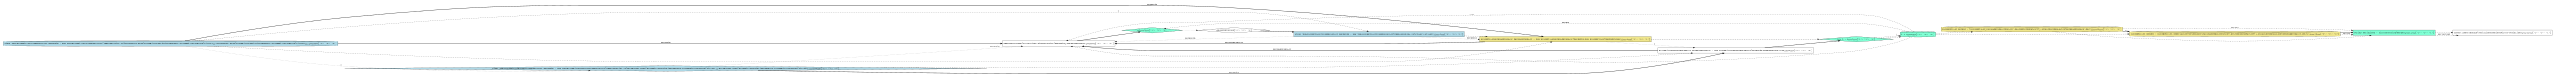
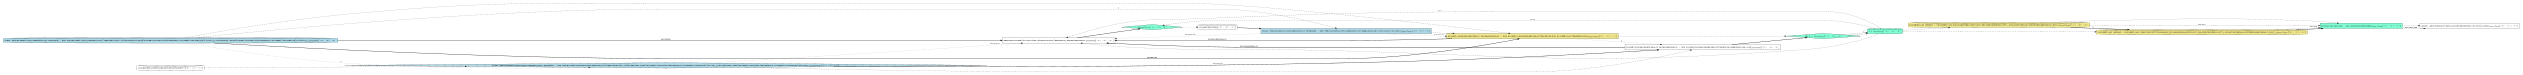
(1565, 22) -> (1532, 19)
(1234, 30) -> (1218, 27)
none -> (171, 68)
